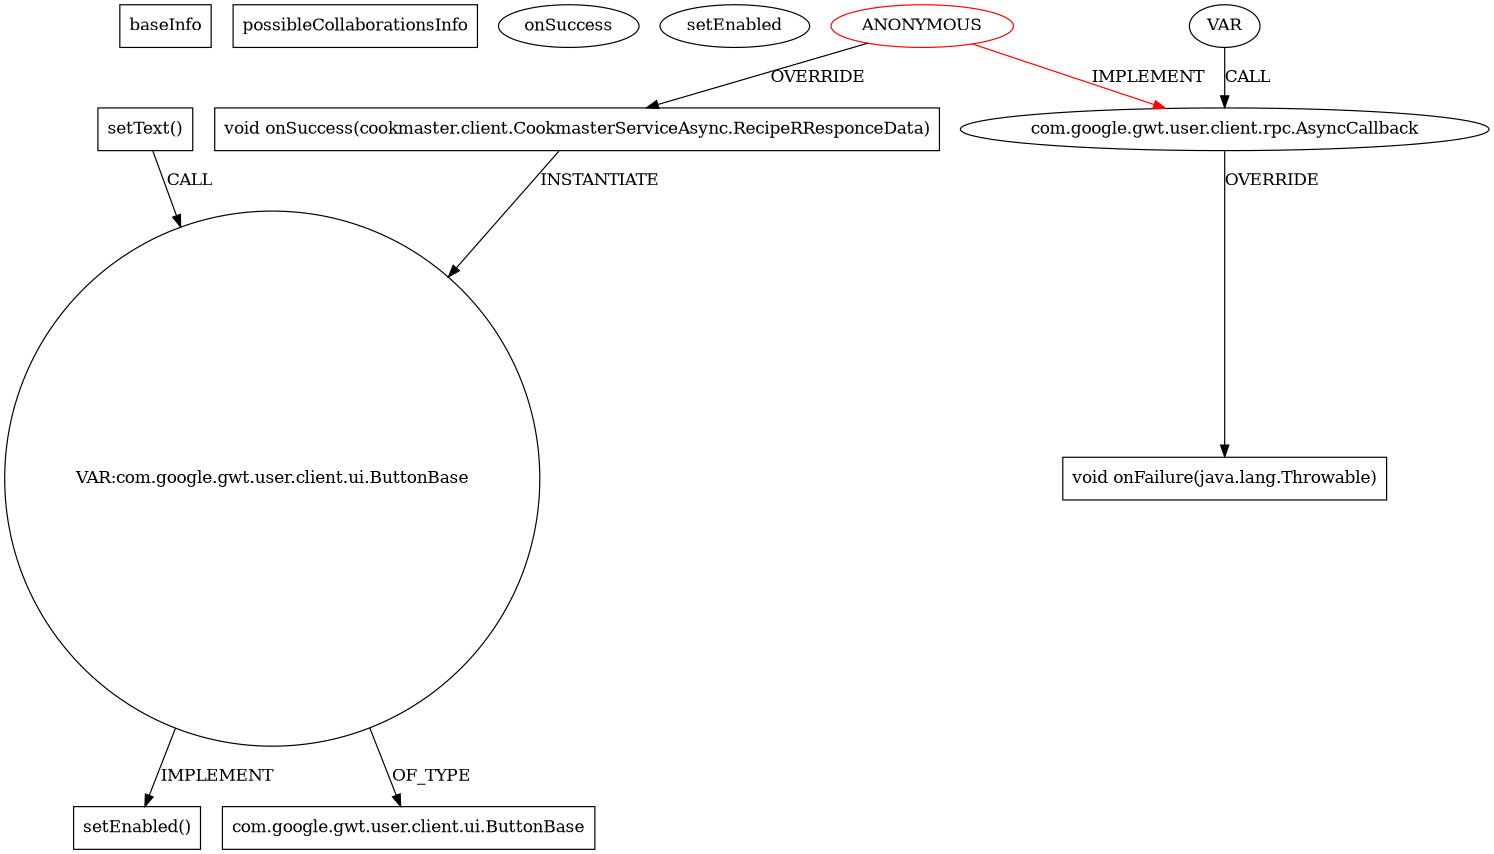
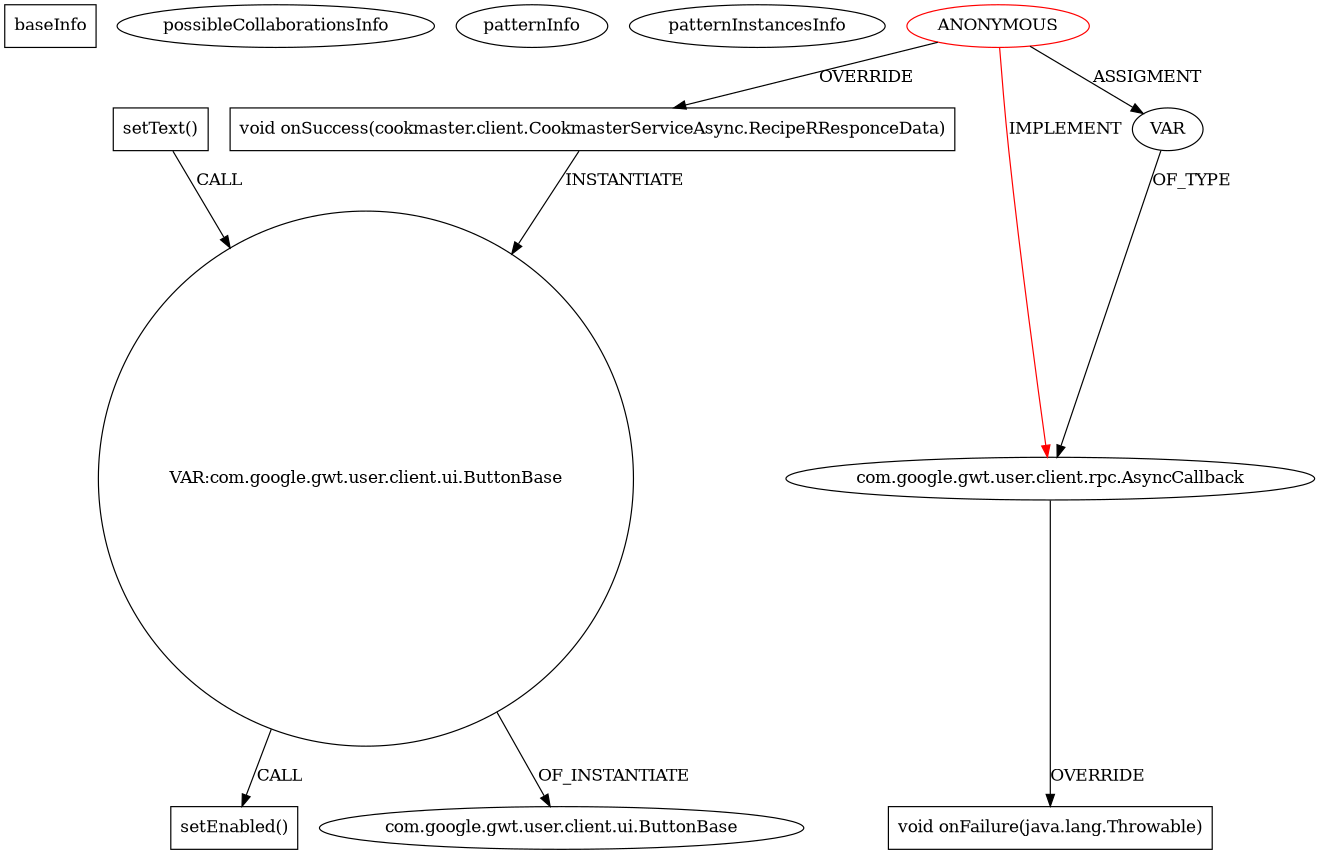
(355, 26) -> (276, 26)
(569, 26) -> (532, 26)
(735, 26) -> (757, 26)
none -> (1081, 77)
(1248, 78) -> (1192, 181)
(217, 776) -> (280, 776)
(432, 776) -> (614, 776)
(409, 828) -> (562, 828)
